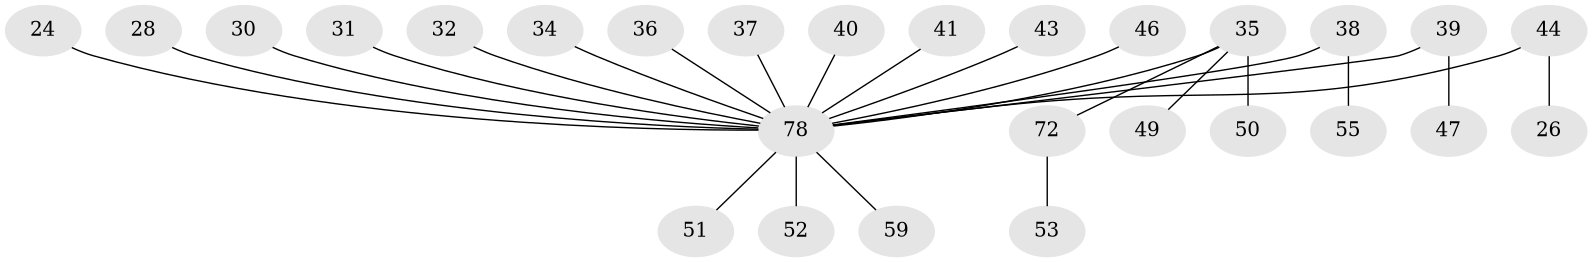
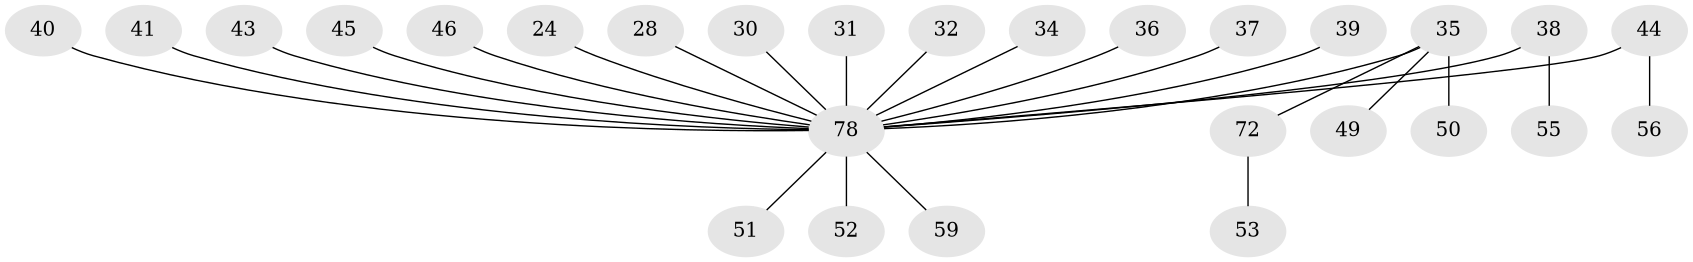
none -> (344, 31)
(1449, 131) -> none
(1549, 131) -> (1650, 131)
